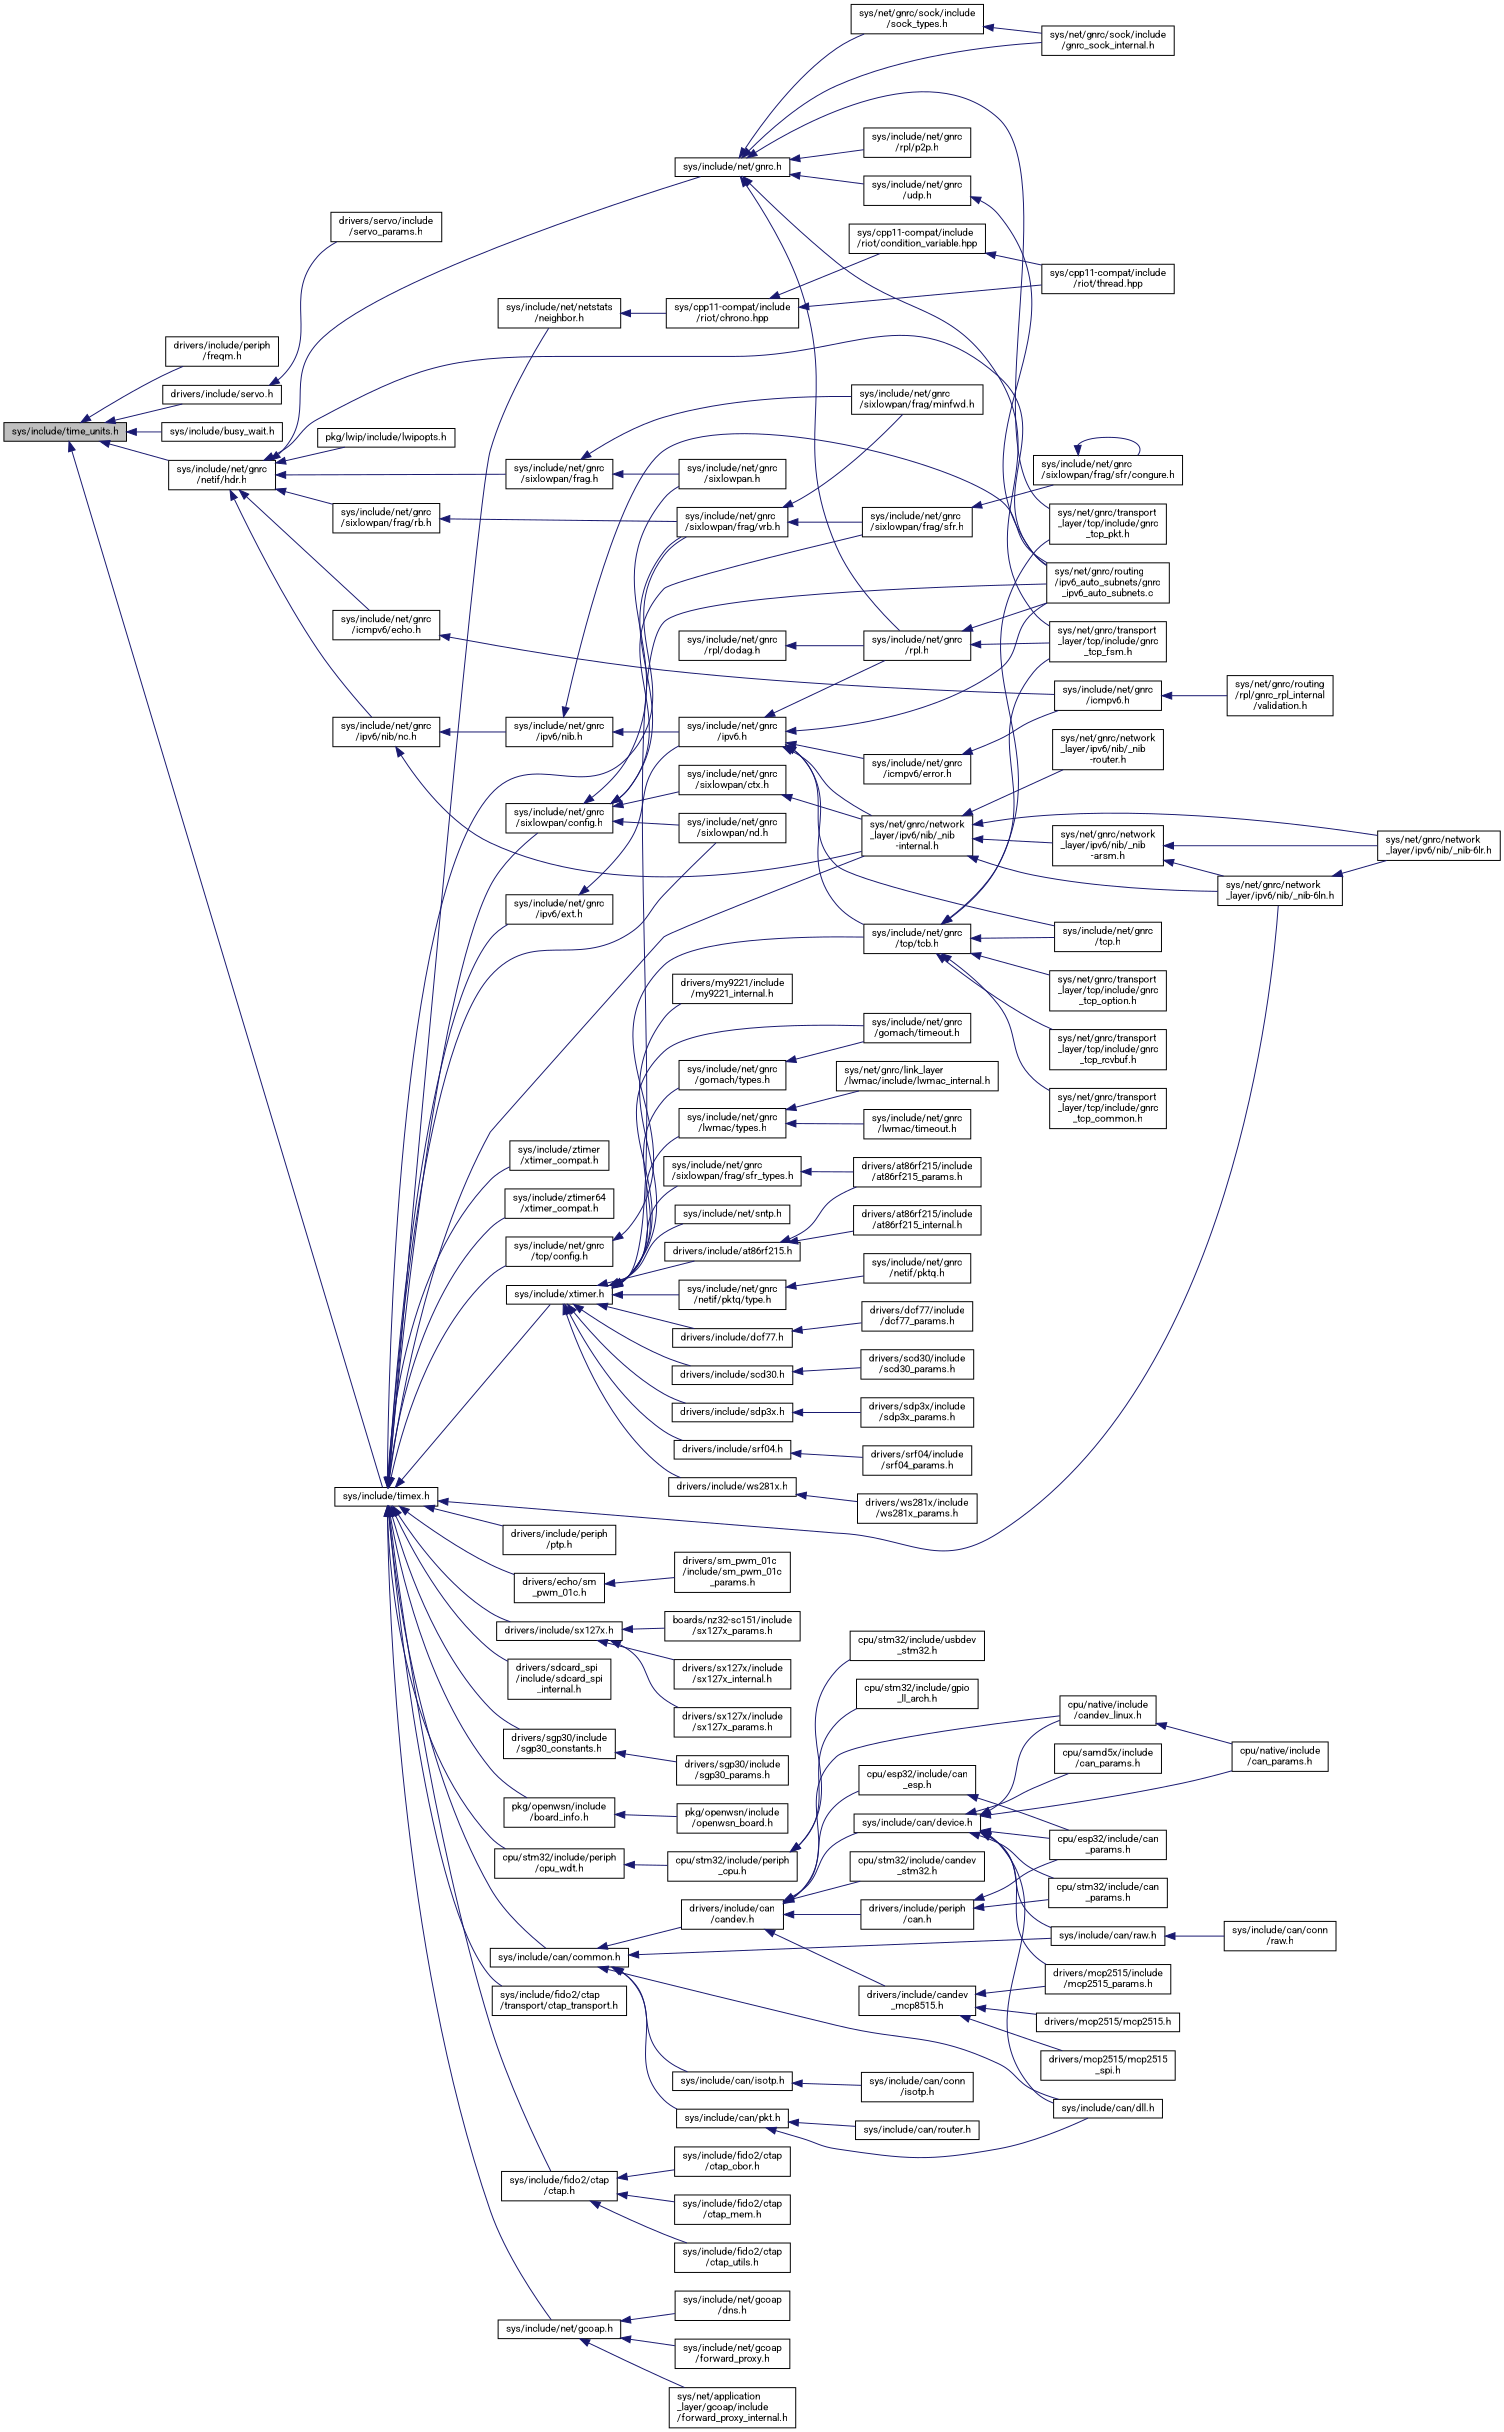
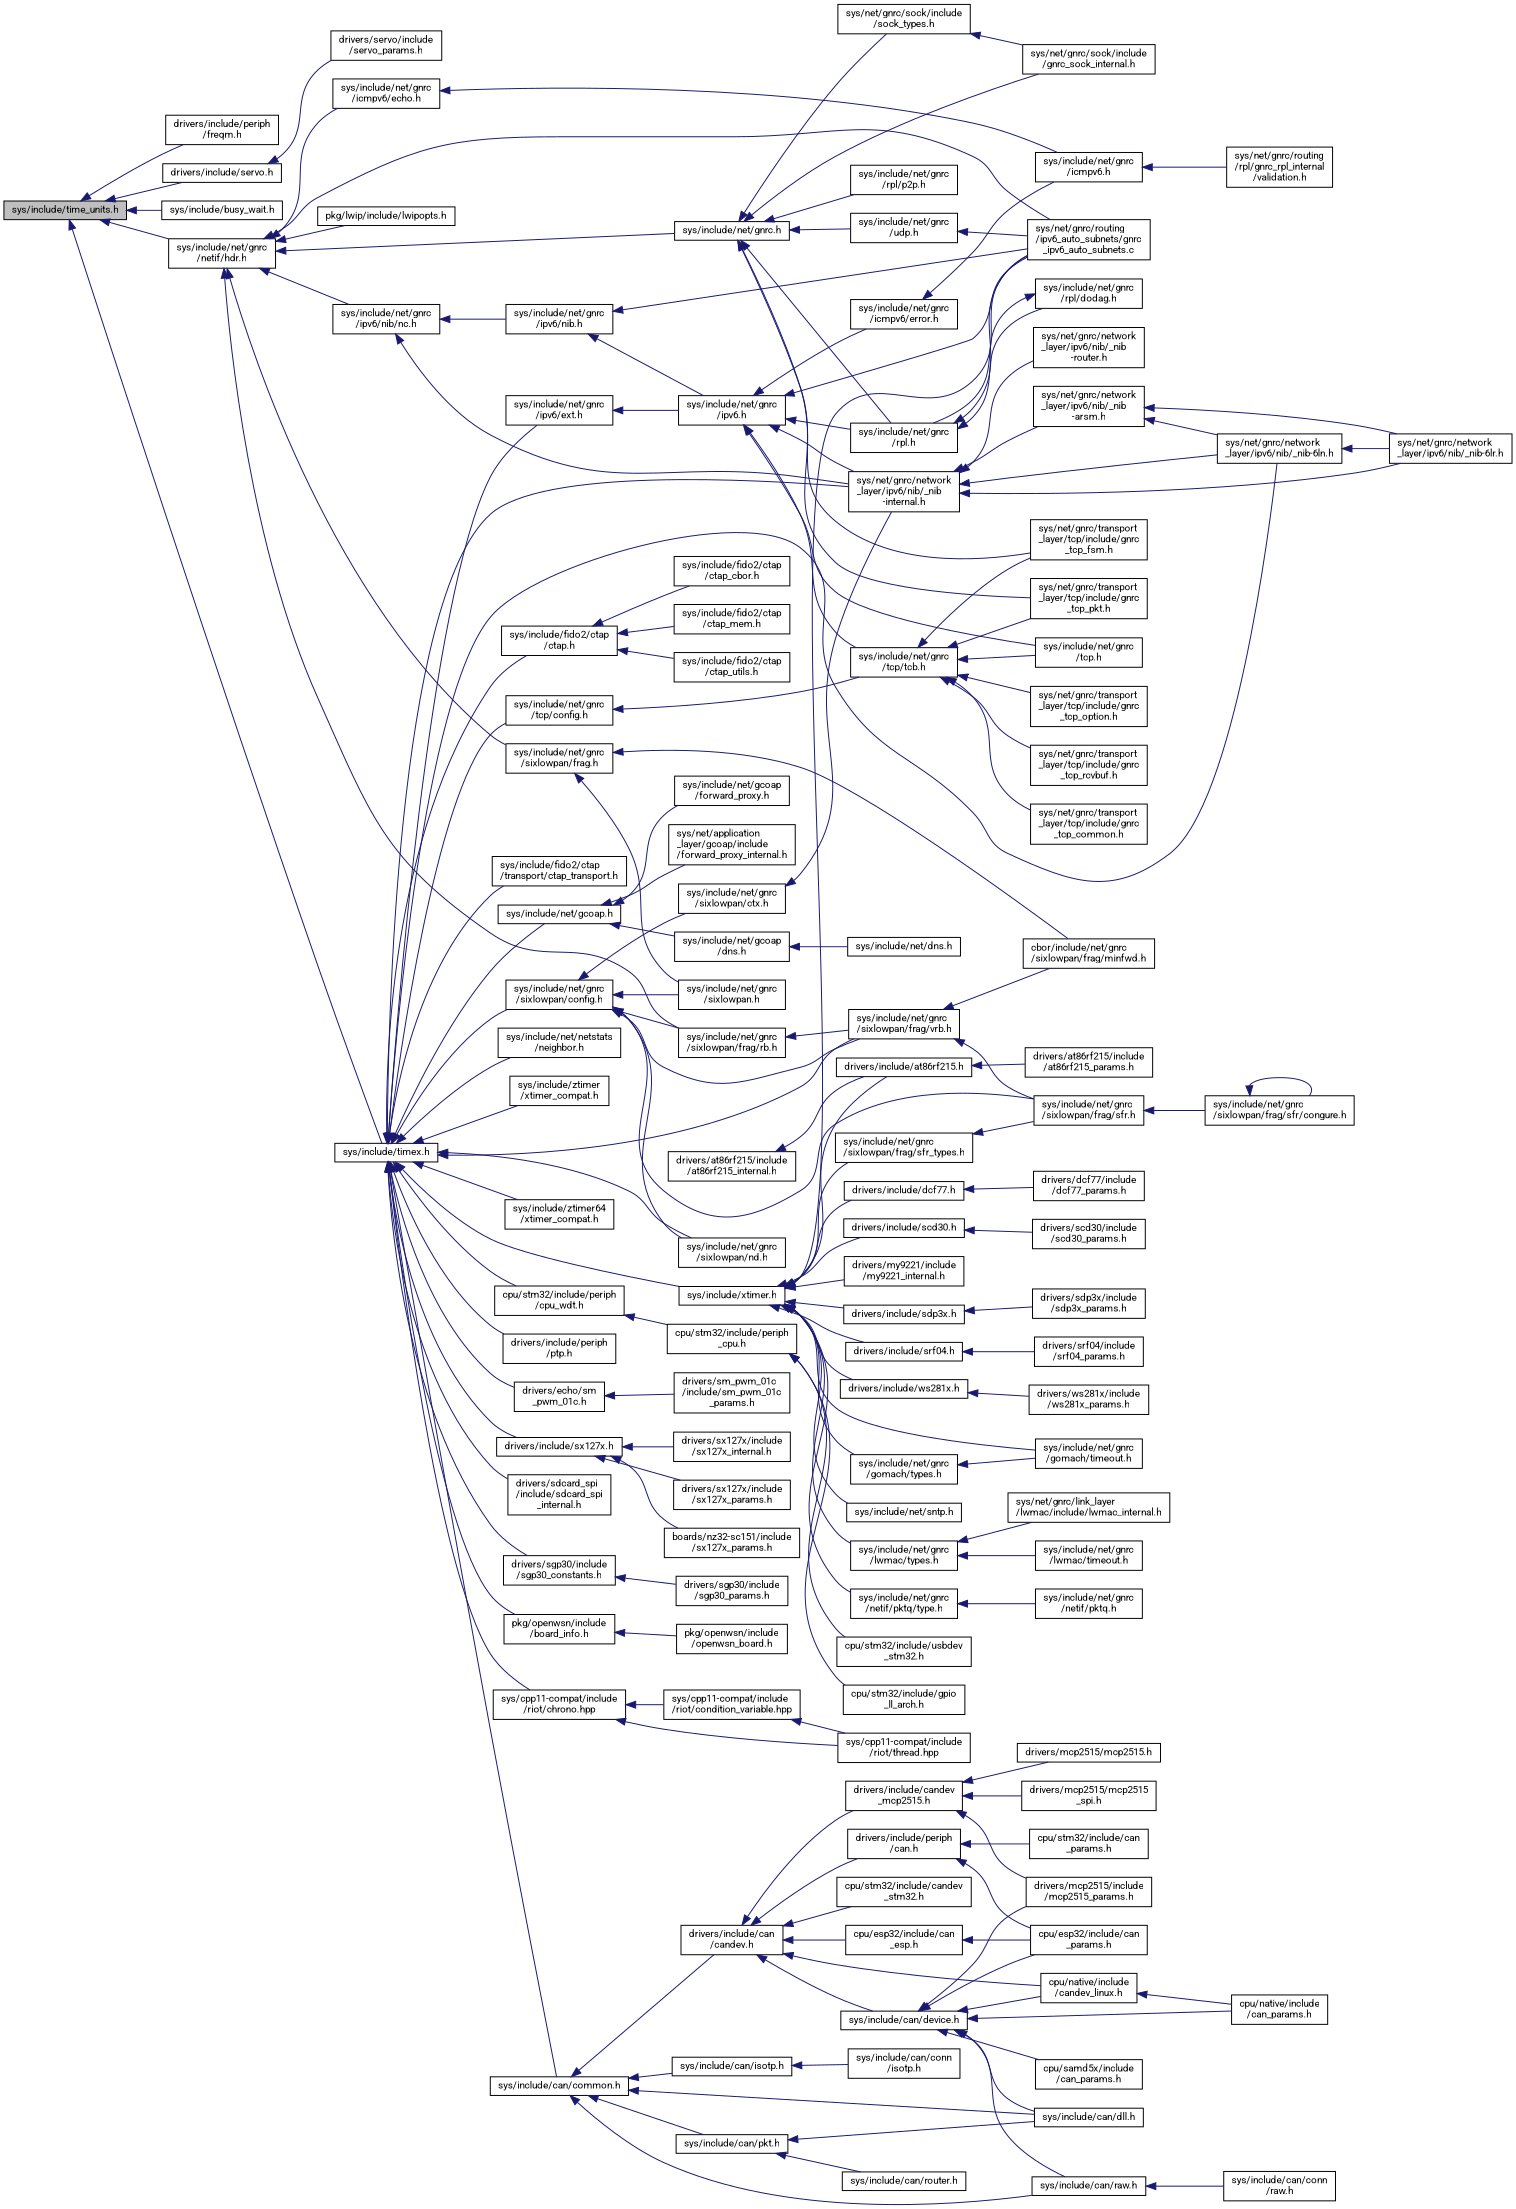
(649, 313) -> (429, 1443)
(917, 400) -> (1089, 954)
(1008, 644) -> (998, 339)
none -> (904, 947)
none -> (651, 1020)
(832, 1172) -> (1008, 1127)
(826, 1236) -> (816, 1118)
(1017, 1857) -> none
(917, 2001) -> (904, 1796)
